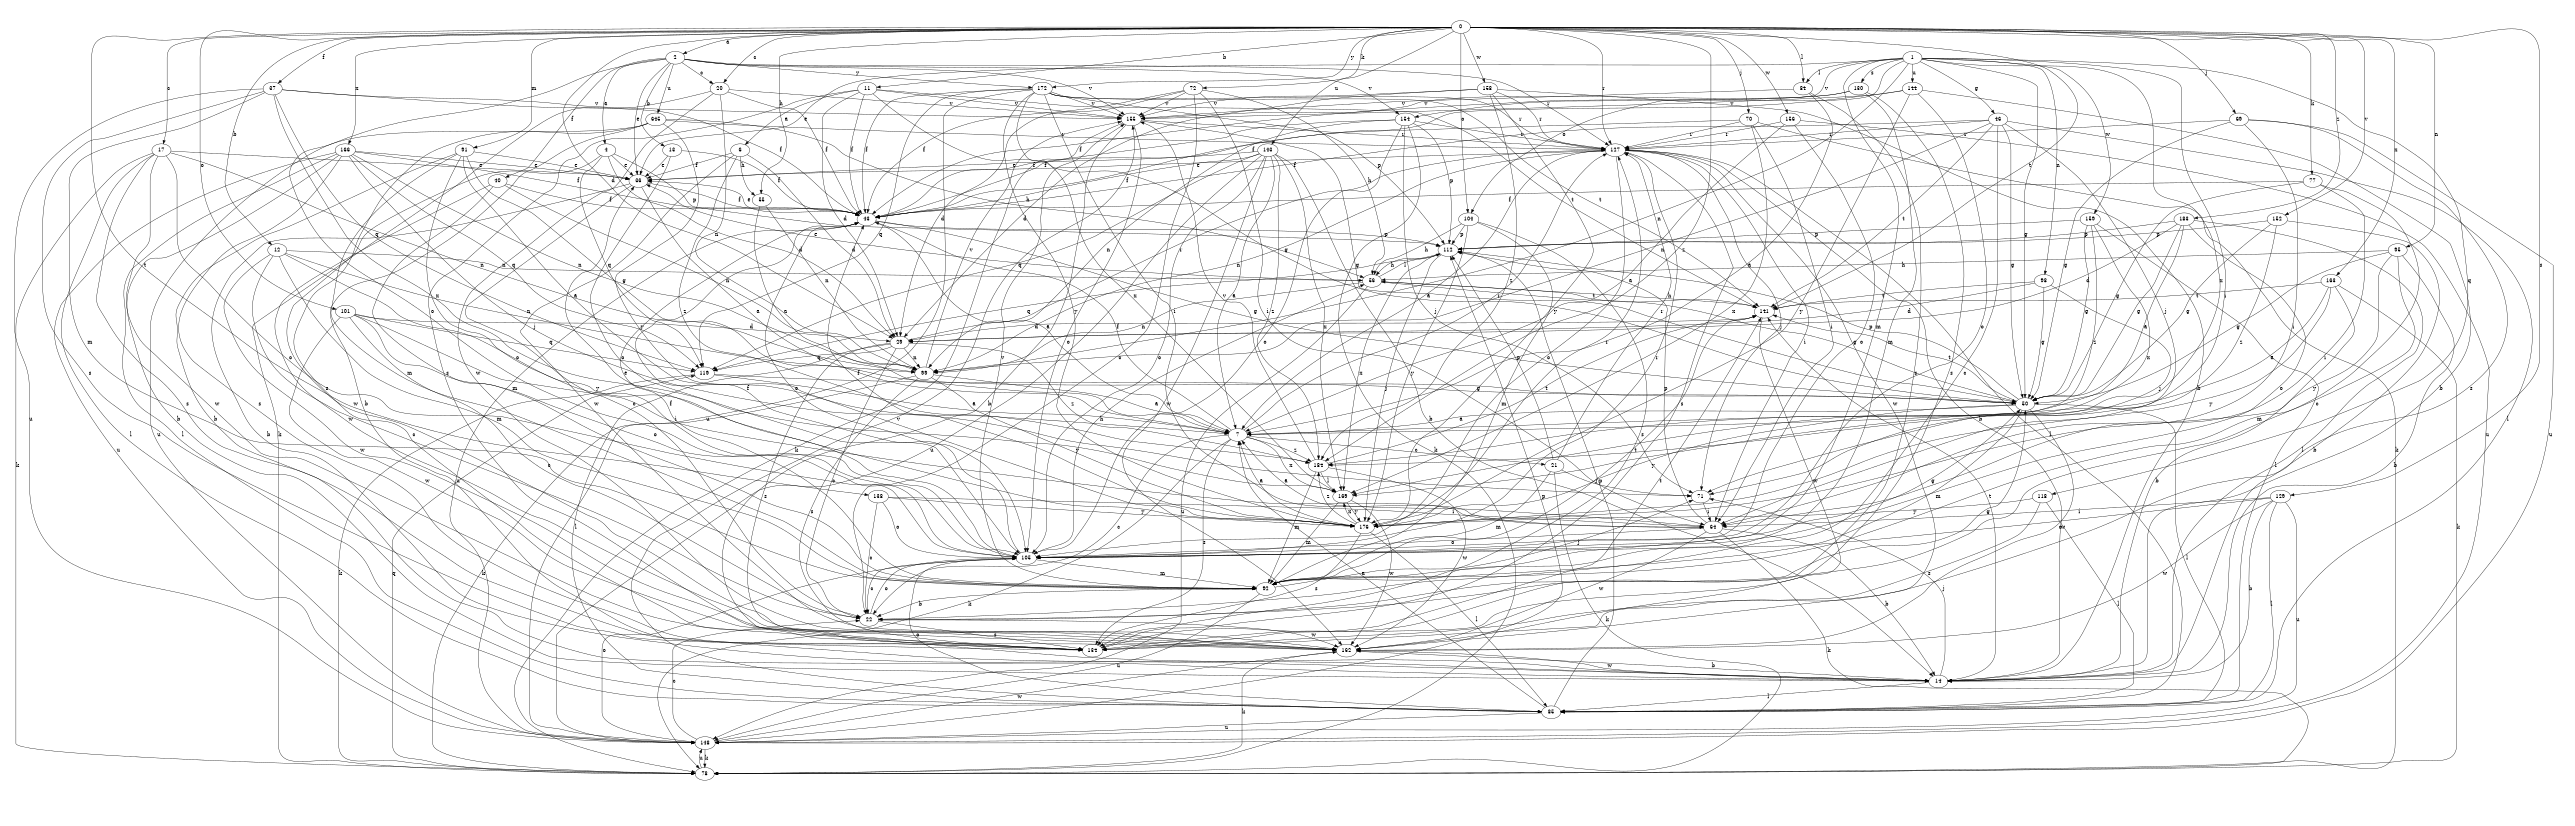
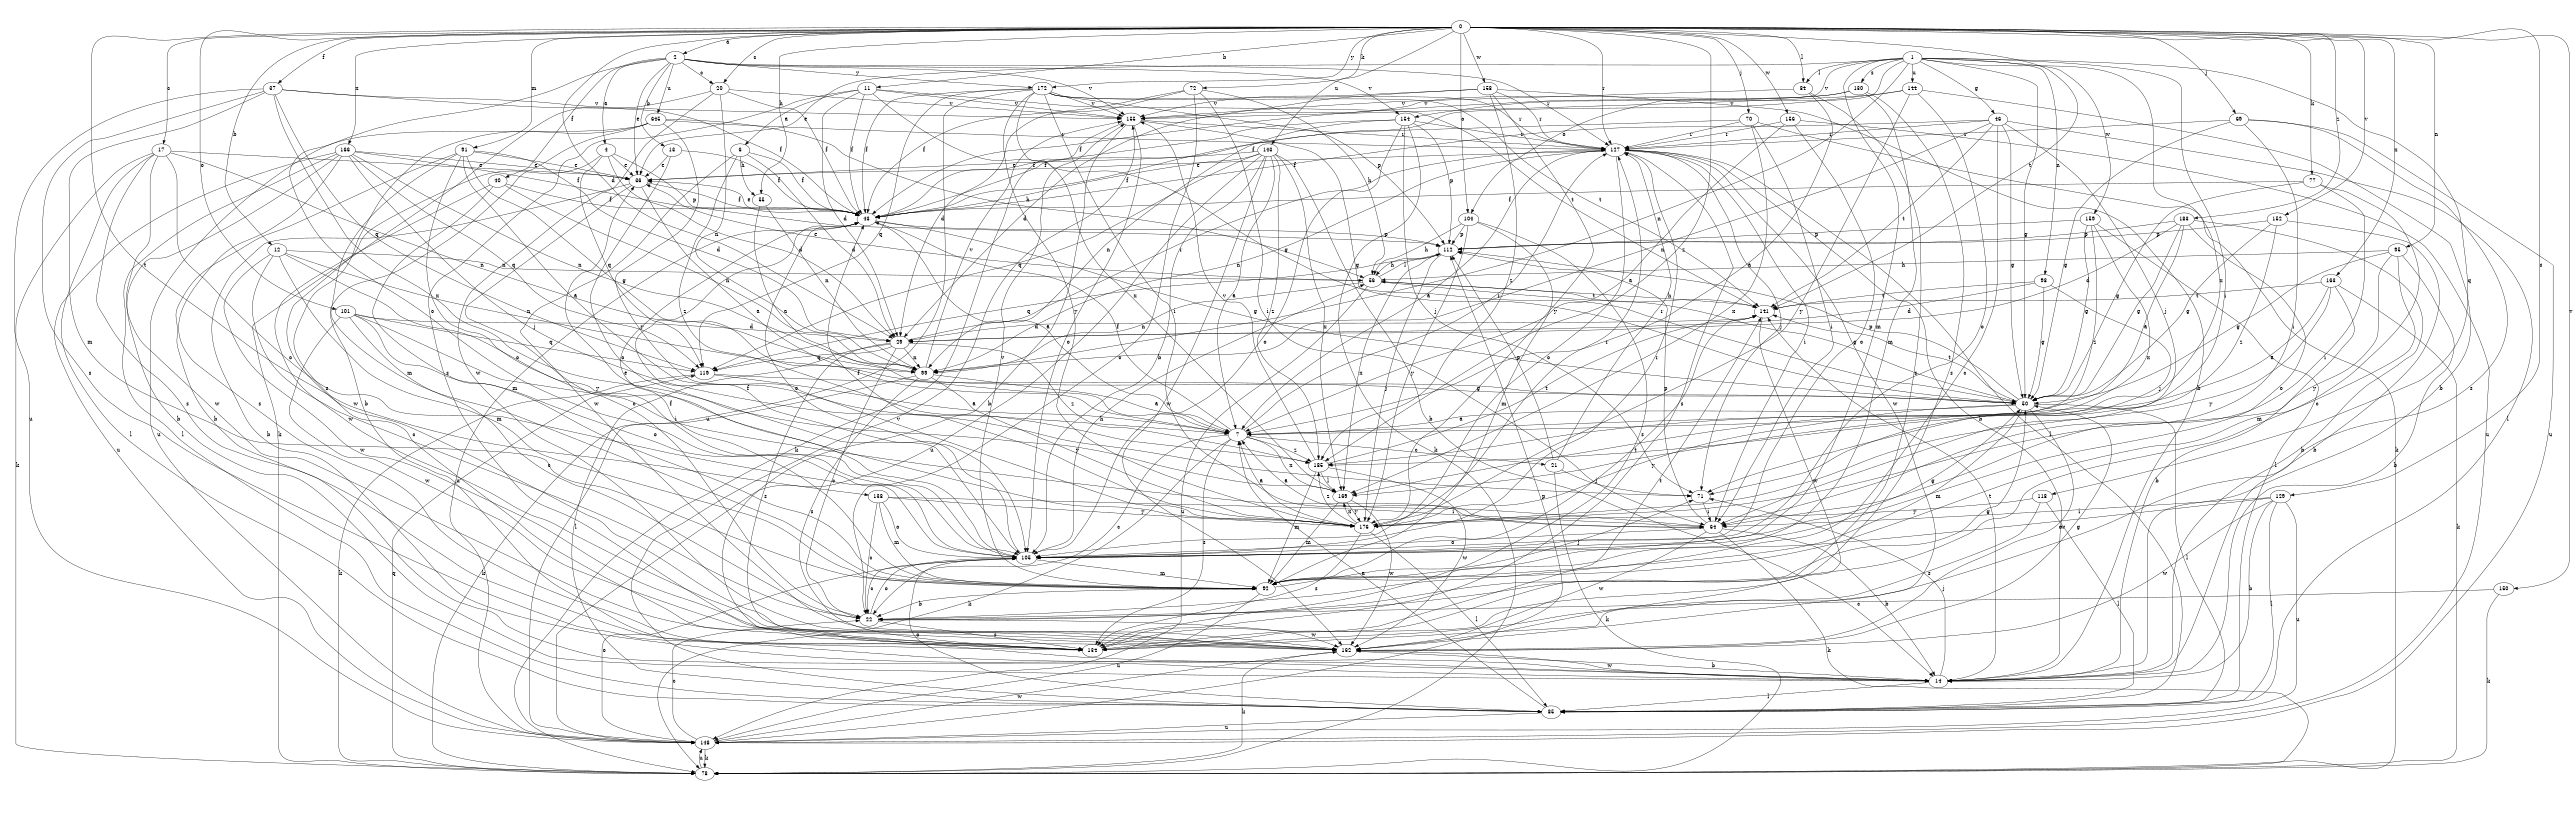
(1164, 103) -> none
(691, 165) -> (801, 186)
none -> (684, 245)
(1160, 358) -> (1160, 358)
(2303, 450) -> (2303, 450)
(1592, 464) -> none
(1319, 466) -> (1319, 466)
(1412, 538) -> (1045, 585)
none -> (2504, 589)
none -> (1844, 637)
